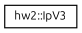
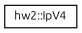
(41, 17) -> (41, 17)
